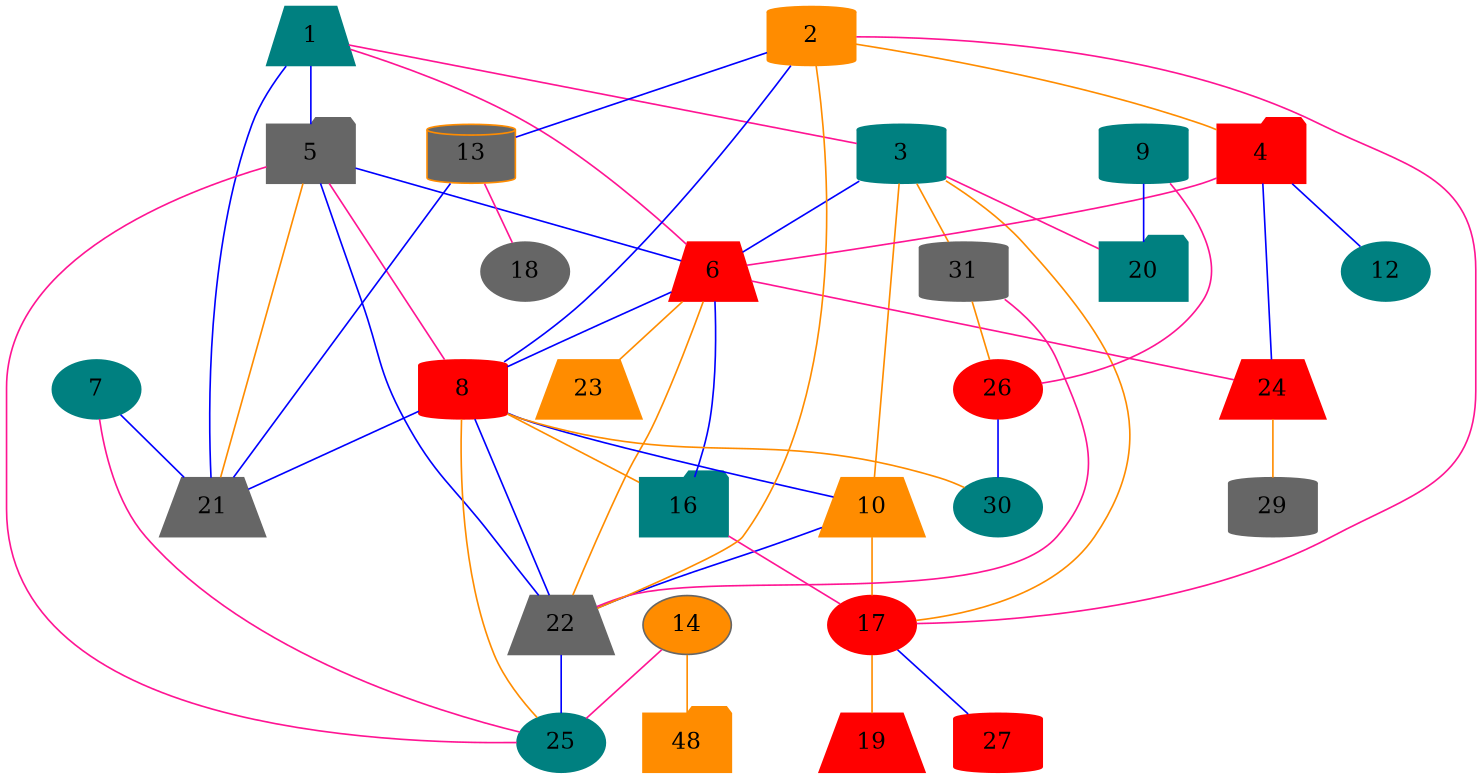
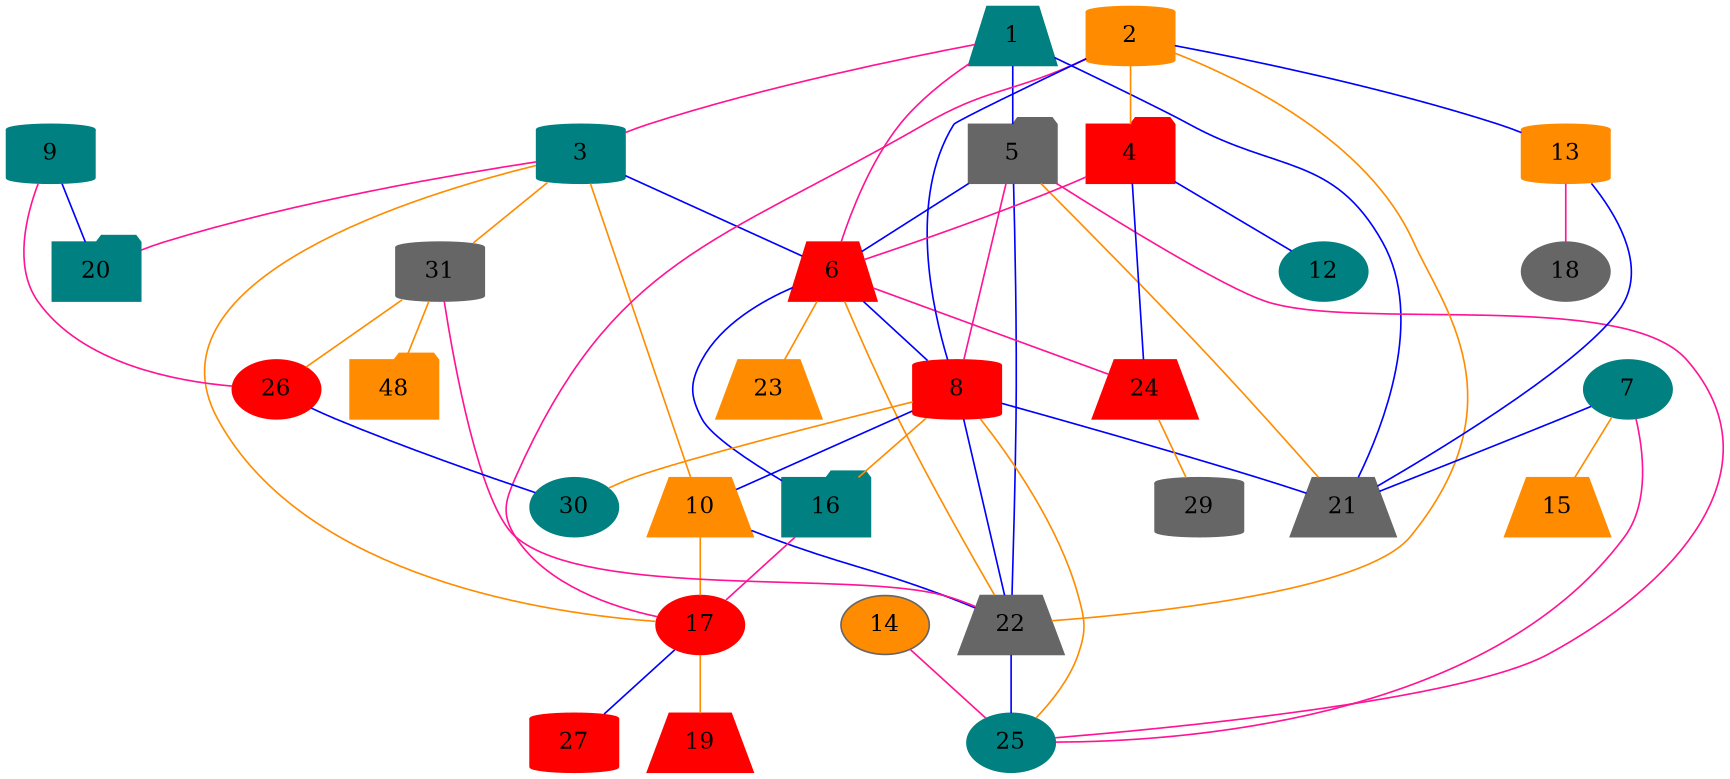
(471, 154) -> (1566, 154)
none -> (1558, 507)
(687, 684) -> (417, 331)
